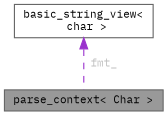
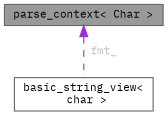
(84, 69) -> (84, 57)
